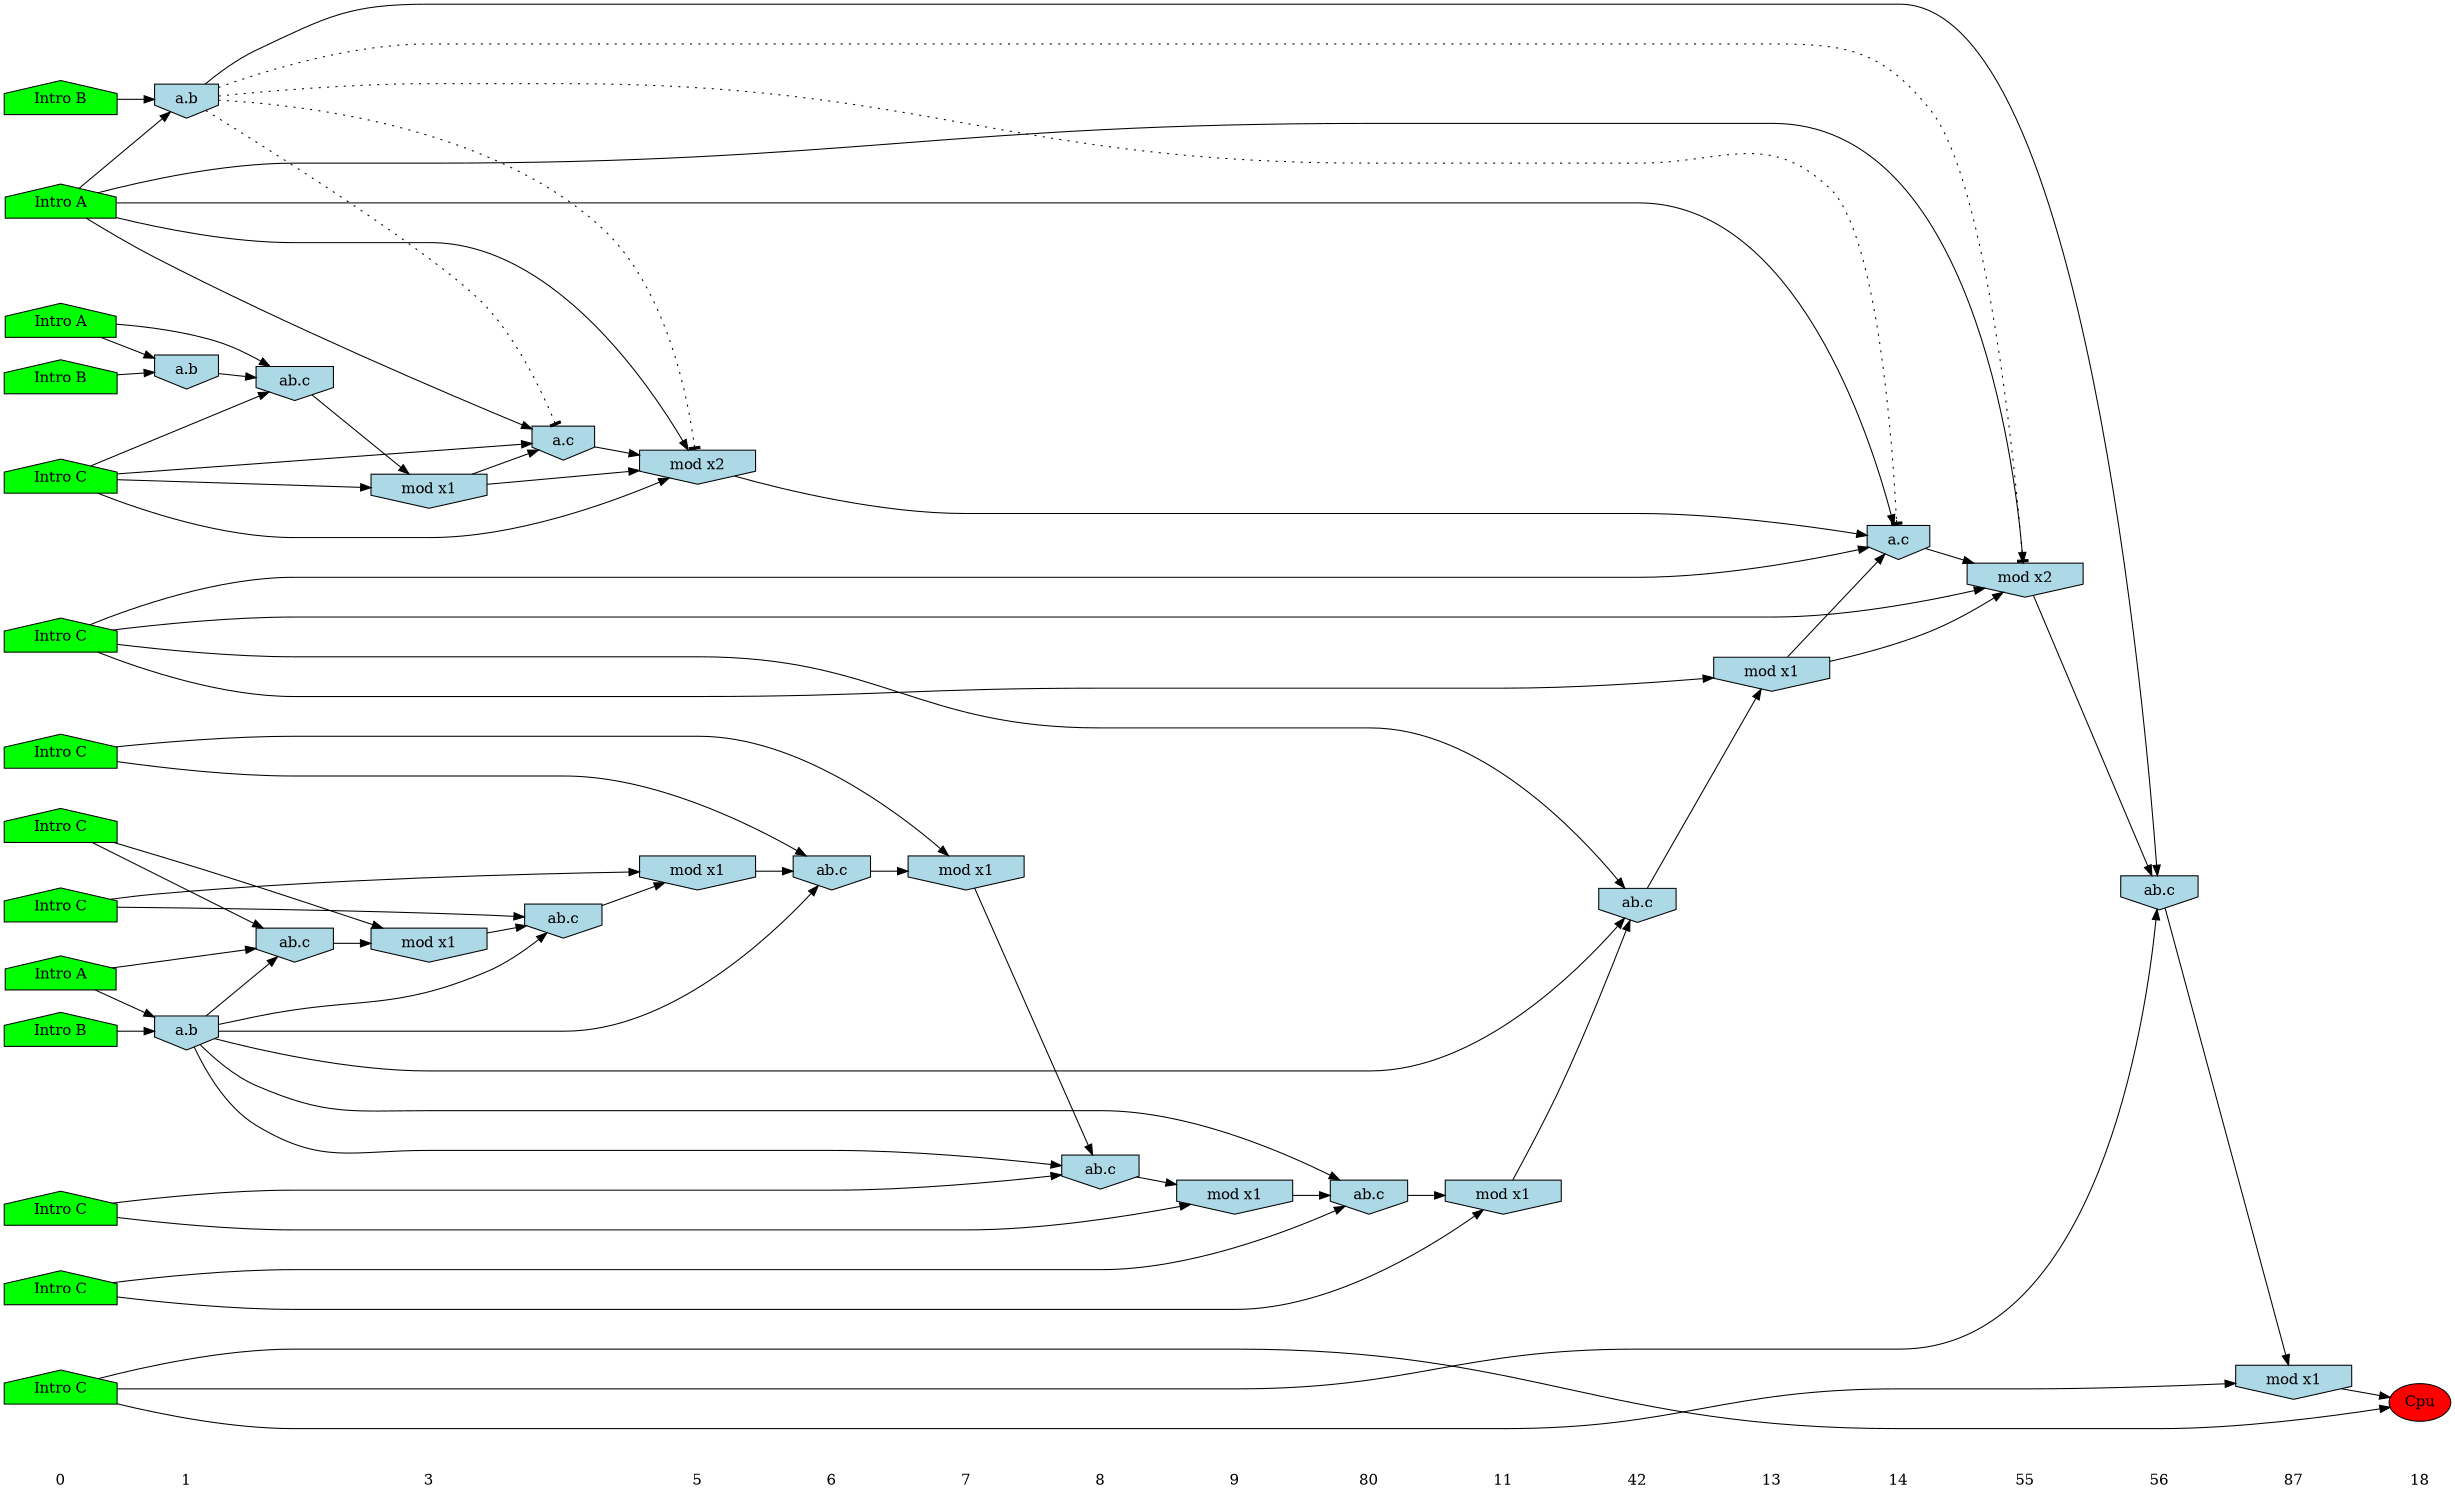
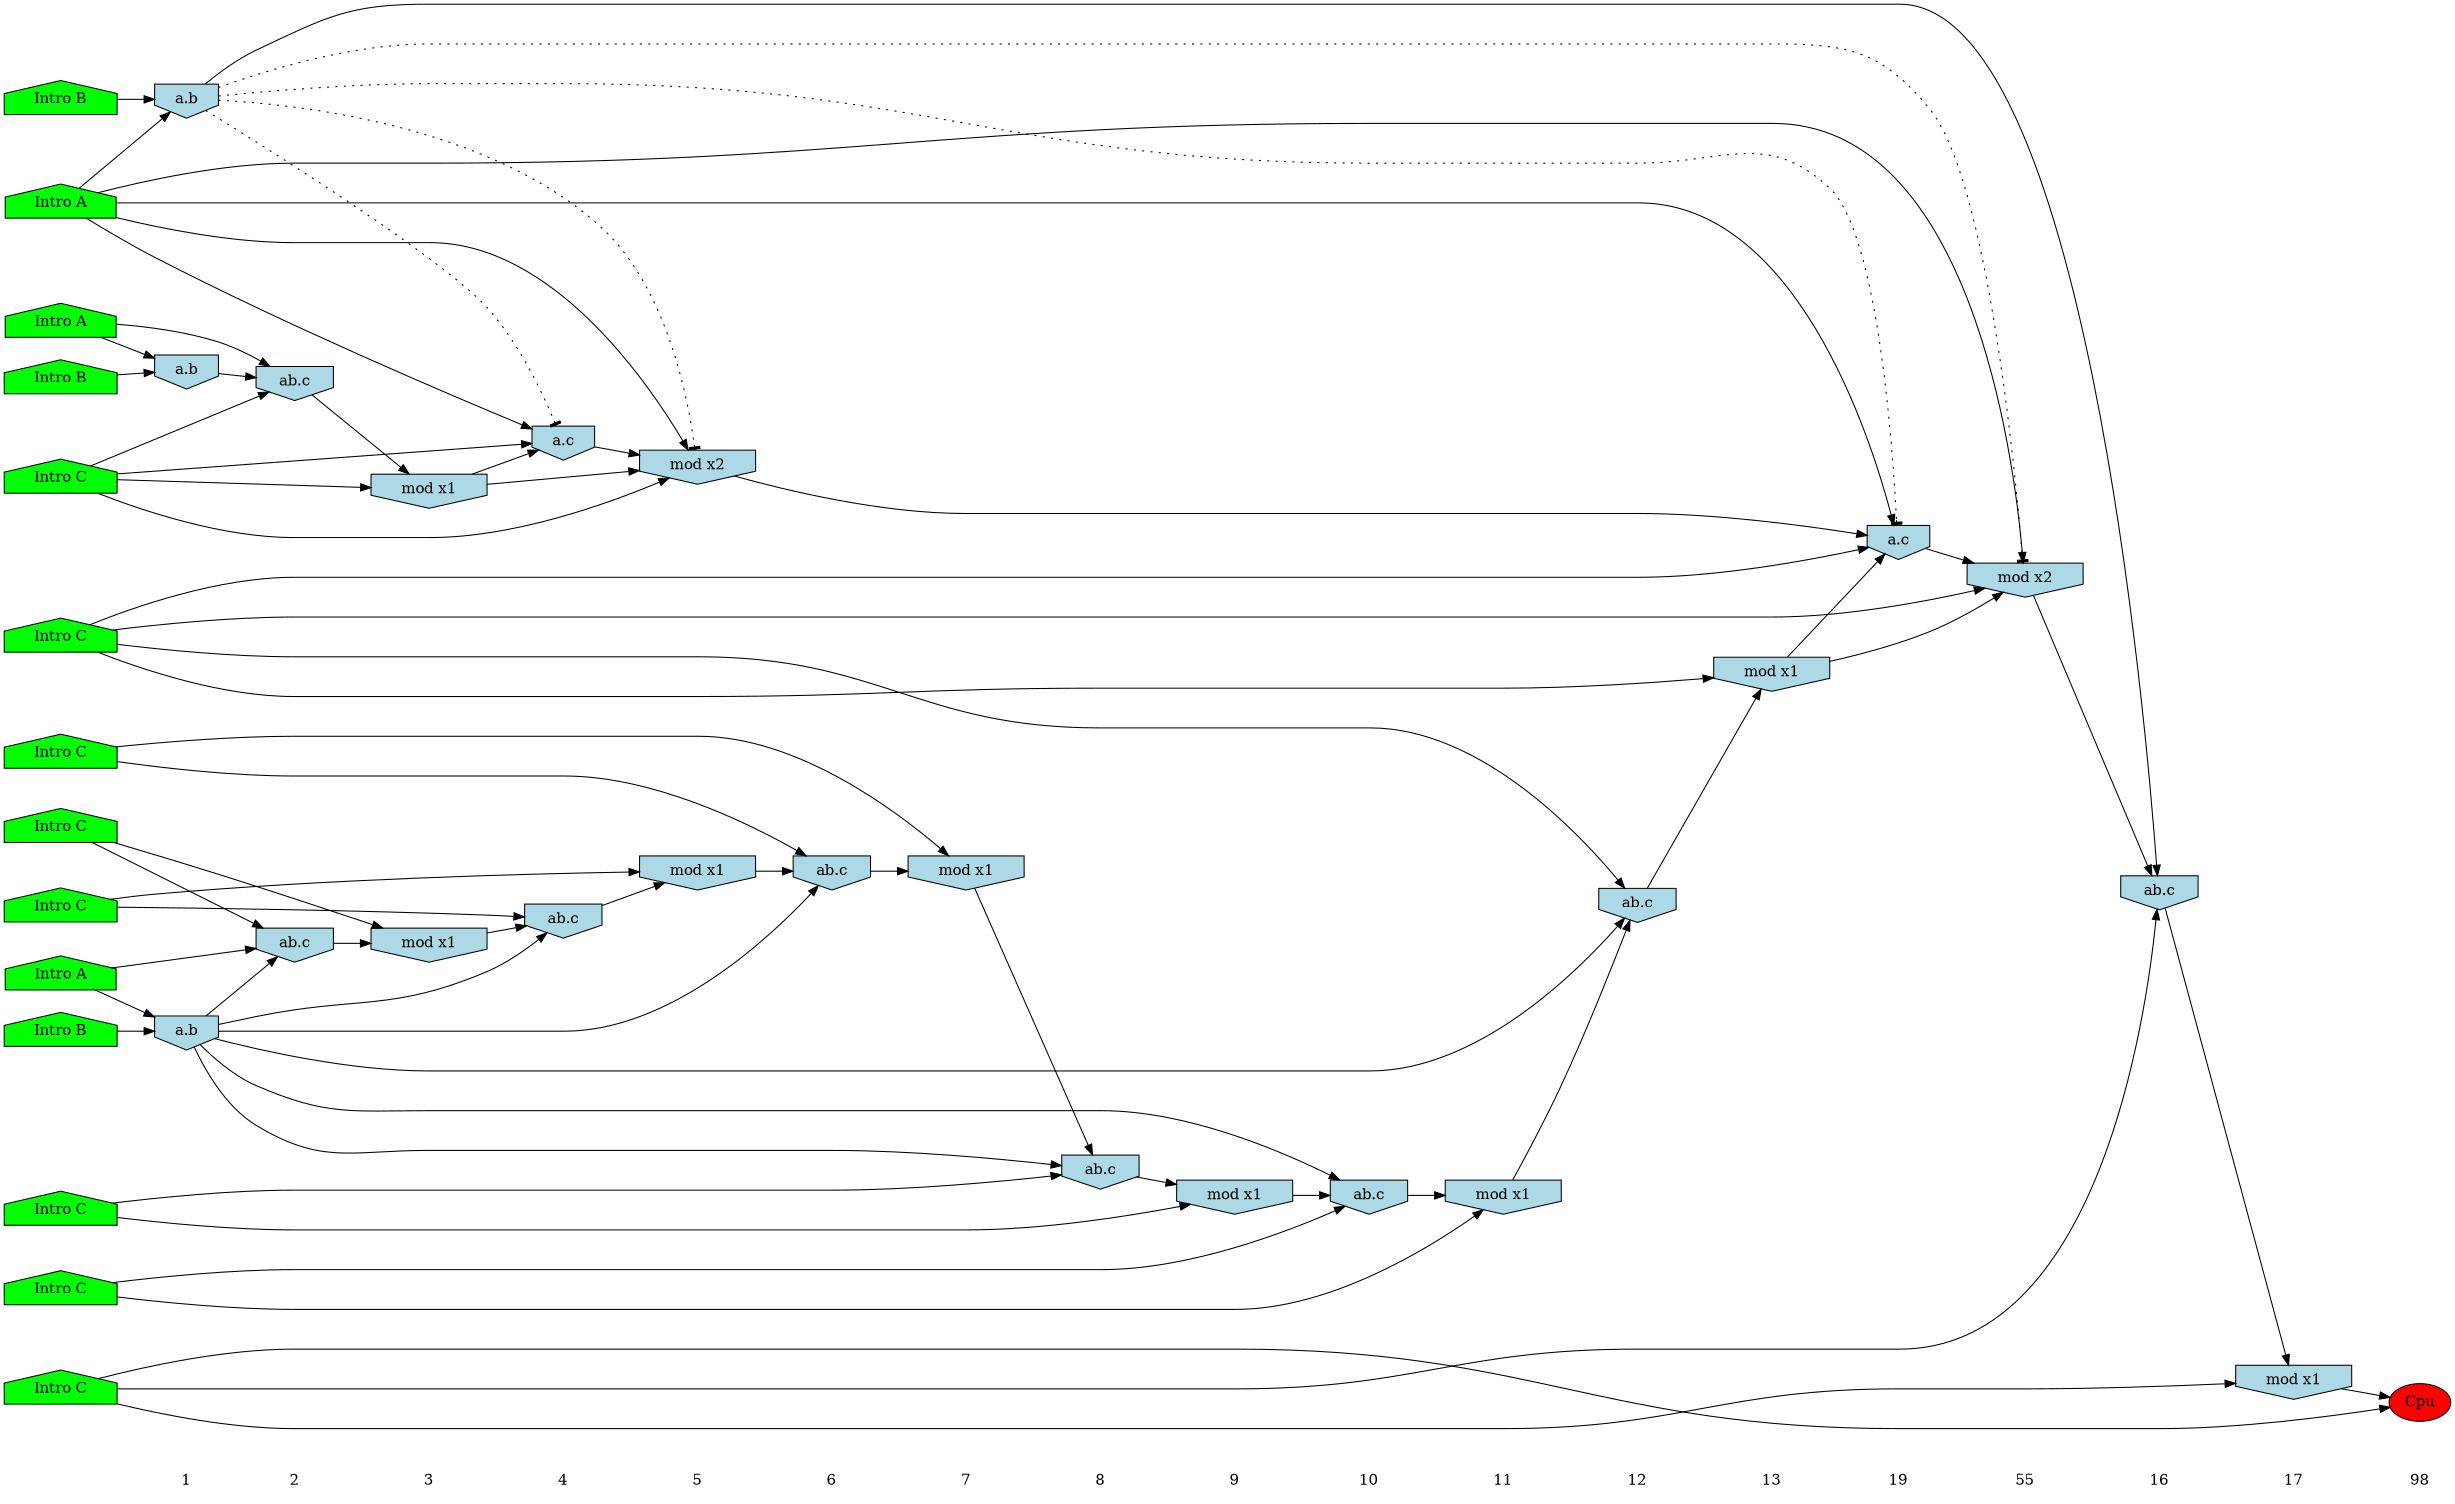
(61, 1481) -> none
none -> (295, 1481)
none -> (563, 1481)
(1369, 1481) -> (1369, 1481)
(1637, 1481) -> (1637, 1481)
(1899, 1481) -> (1899, 1481)
(2159, 1481) -> (2159, 1481)
(2294, 1481) -> (2294, 1481)
(2420, 1481) -> (2420, 1481)
